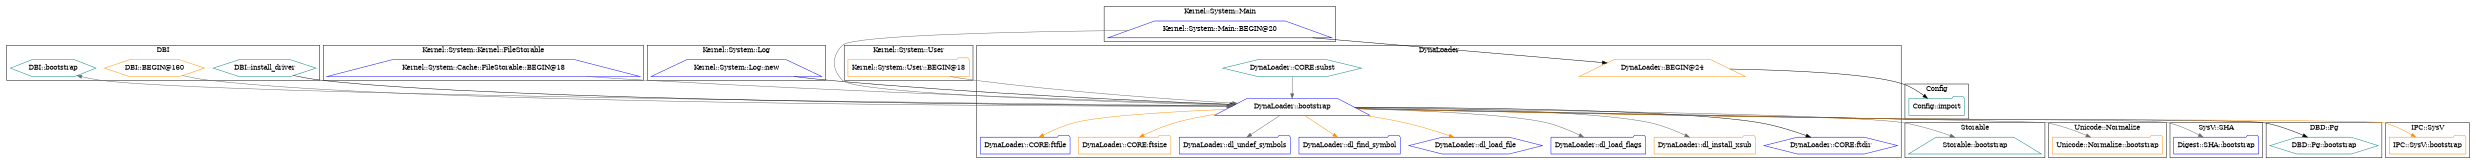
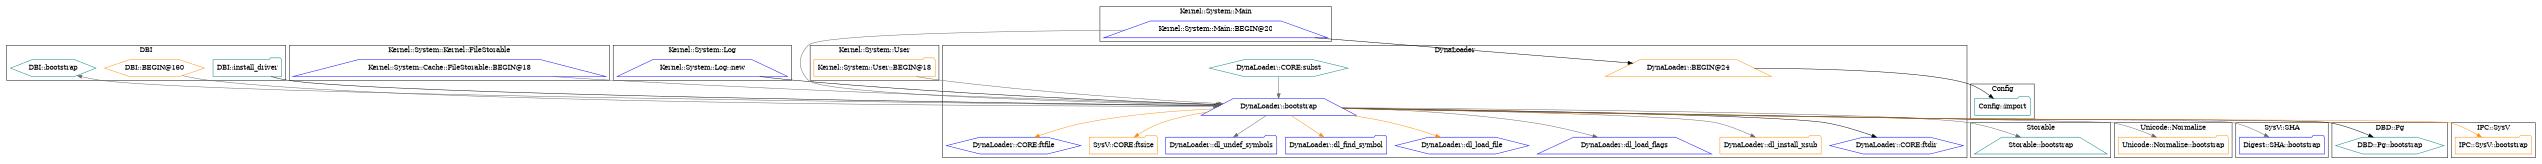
(265, 68) -> (247, 68)
(1025, 146) -> (1014, 146)
(1125, 146) -> (1123, 146)
(1598, 146) -> (1624, 146)
